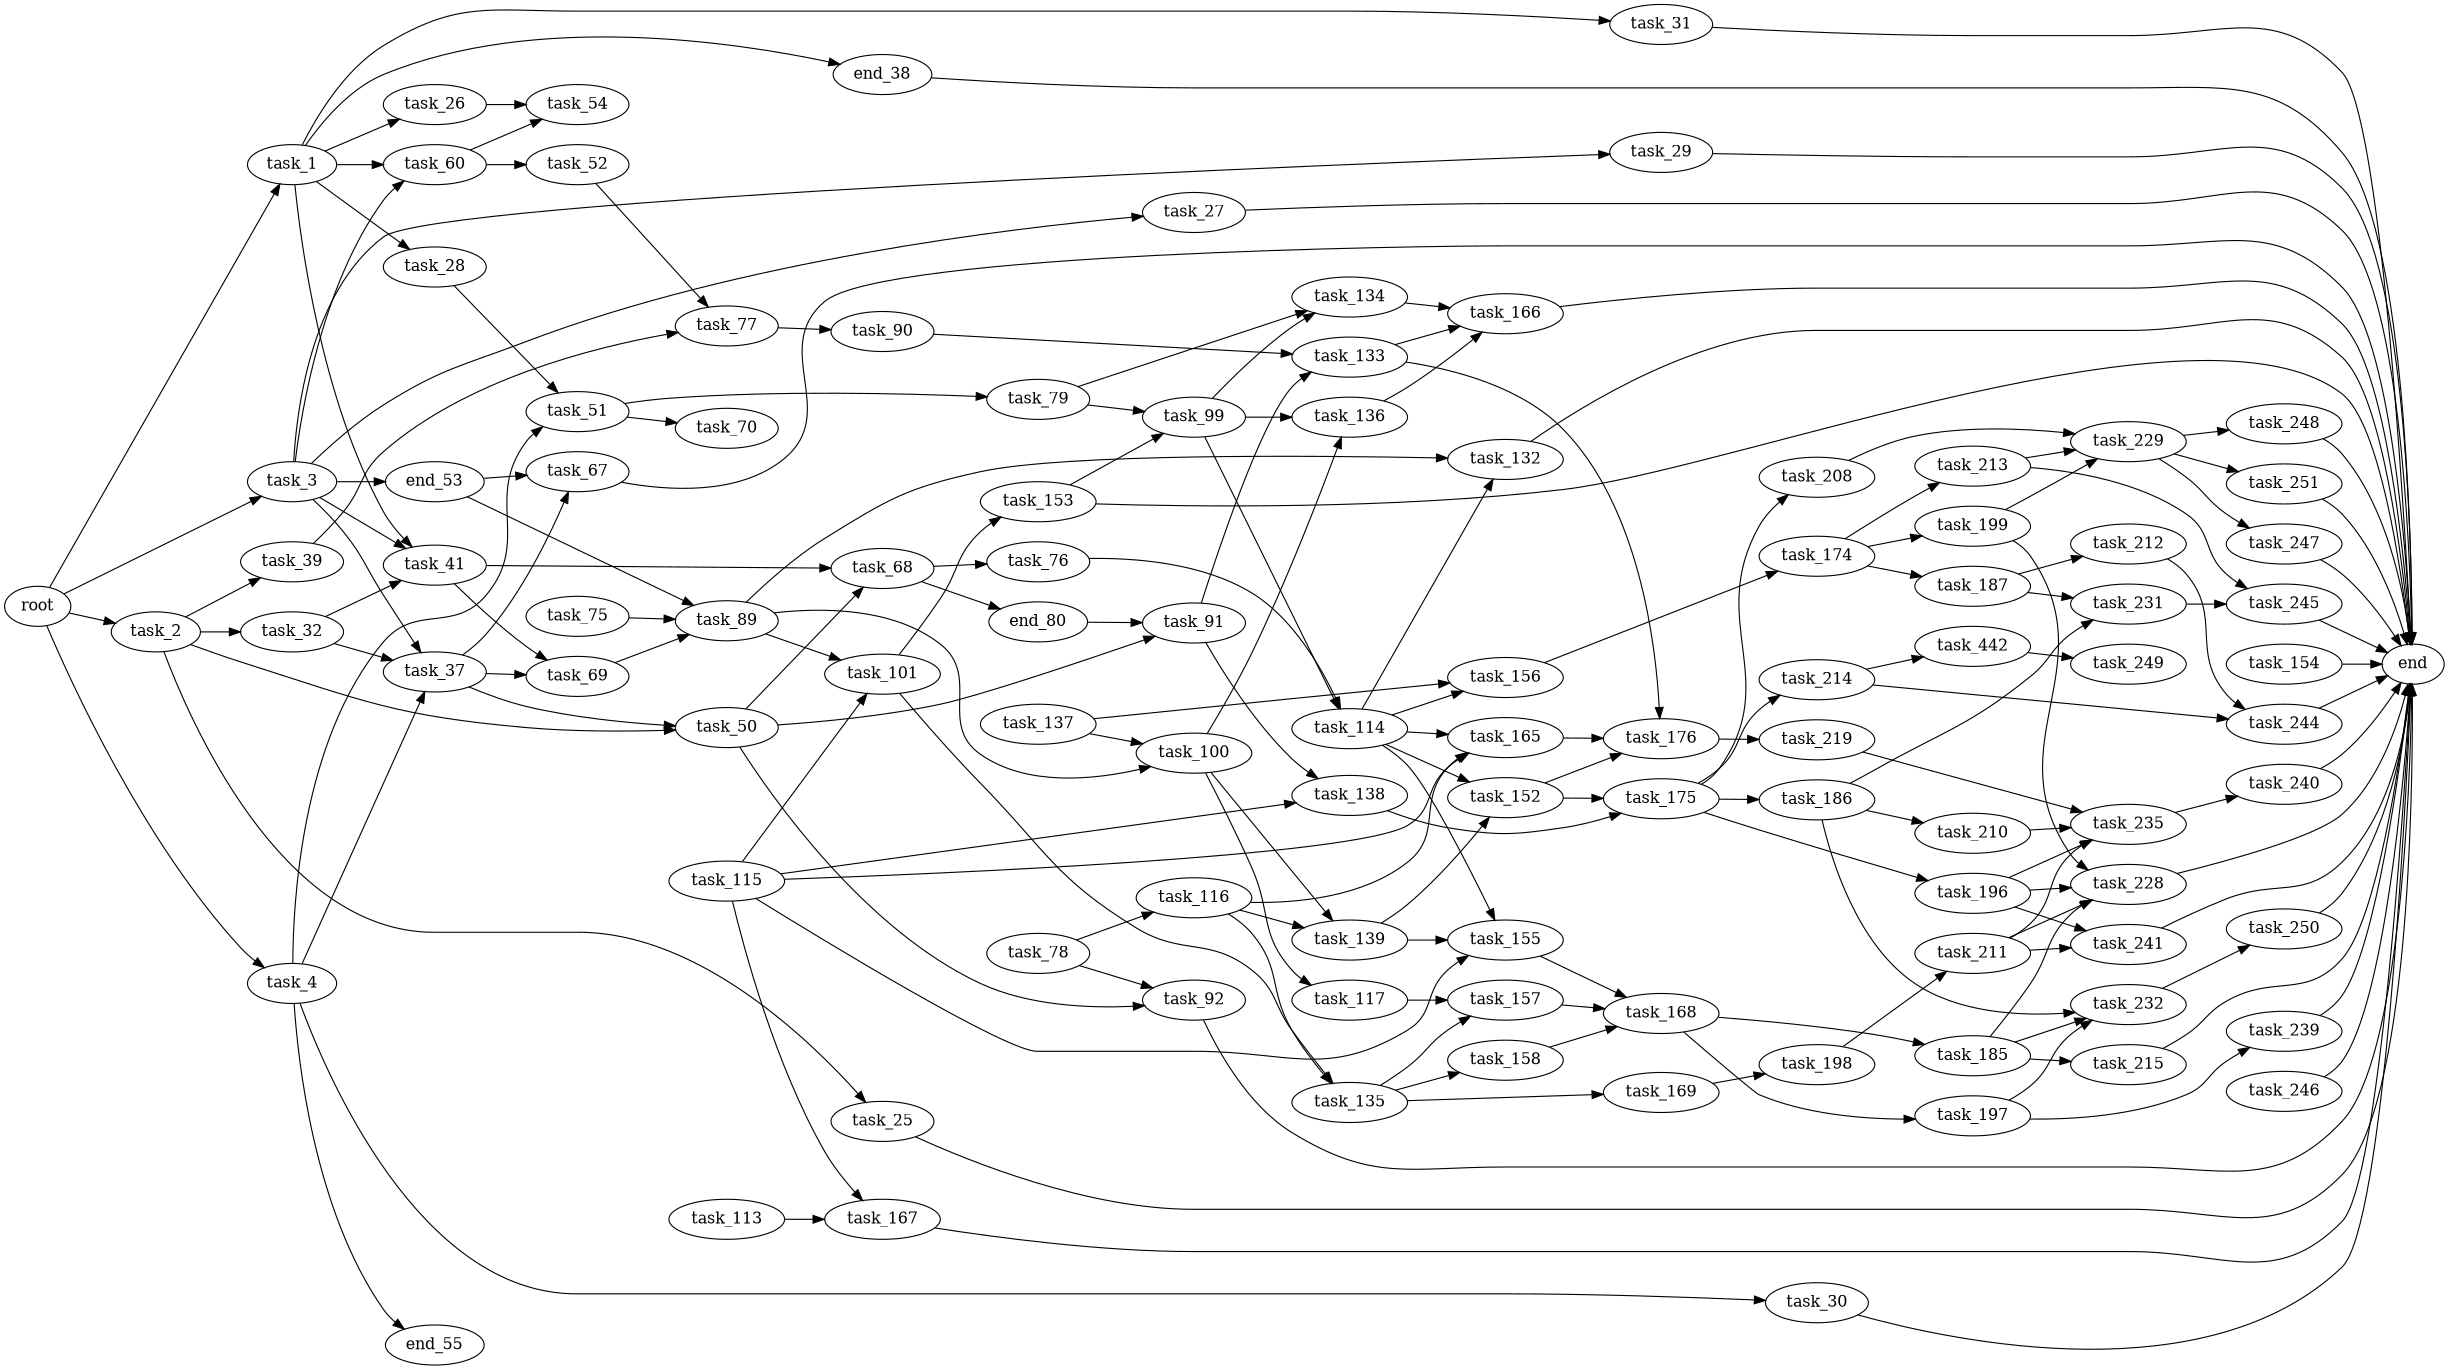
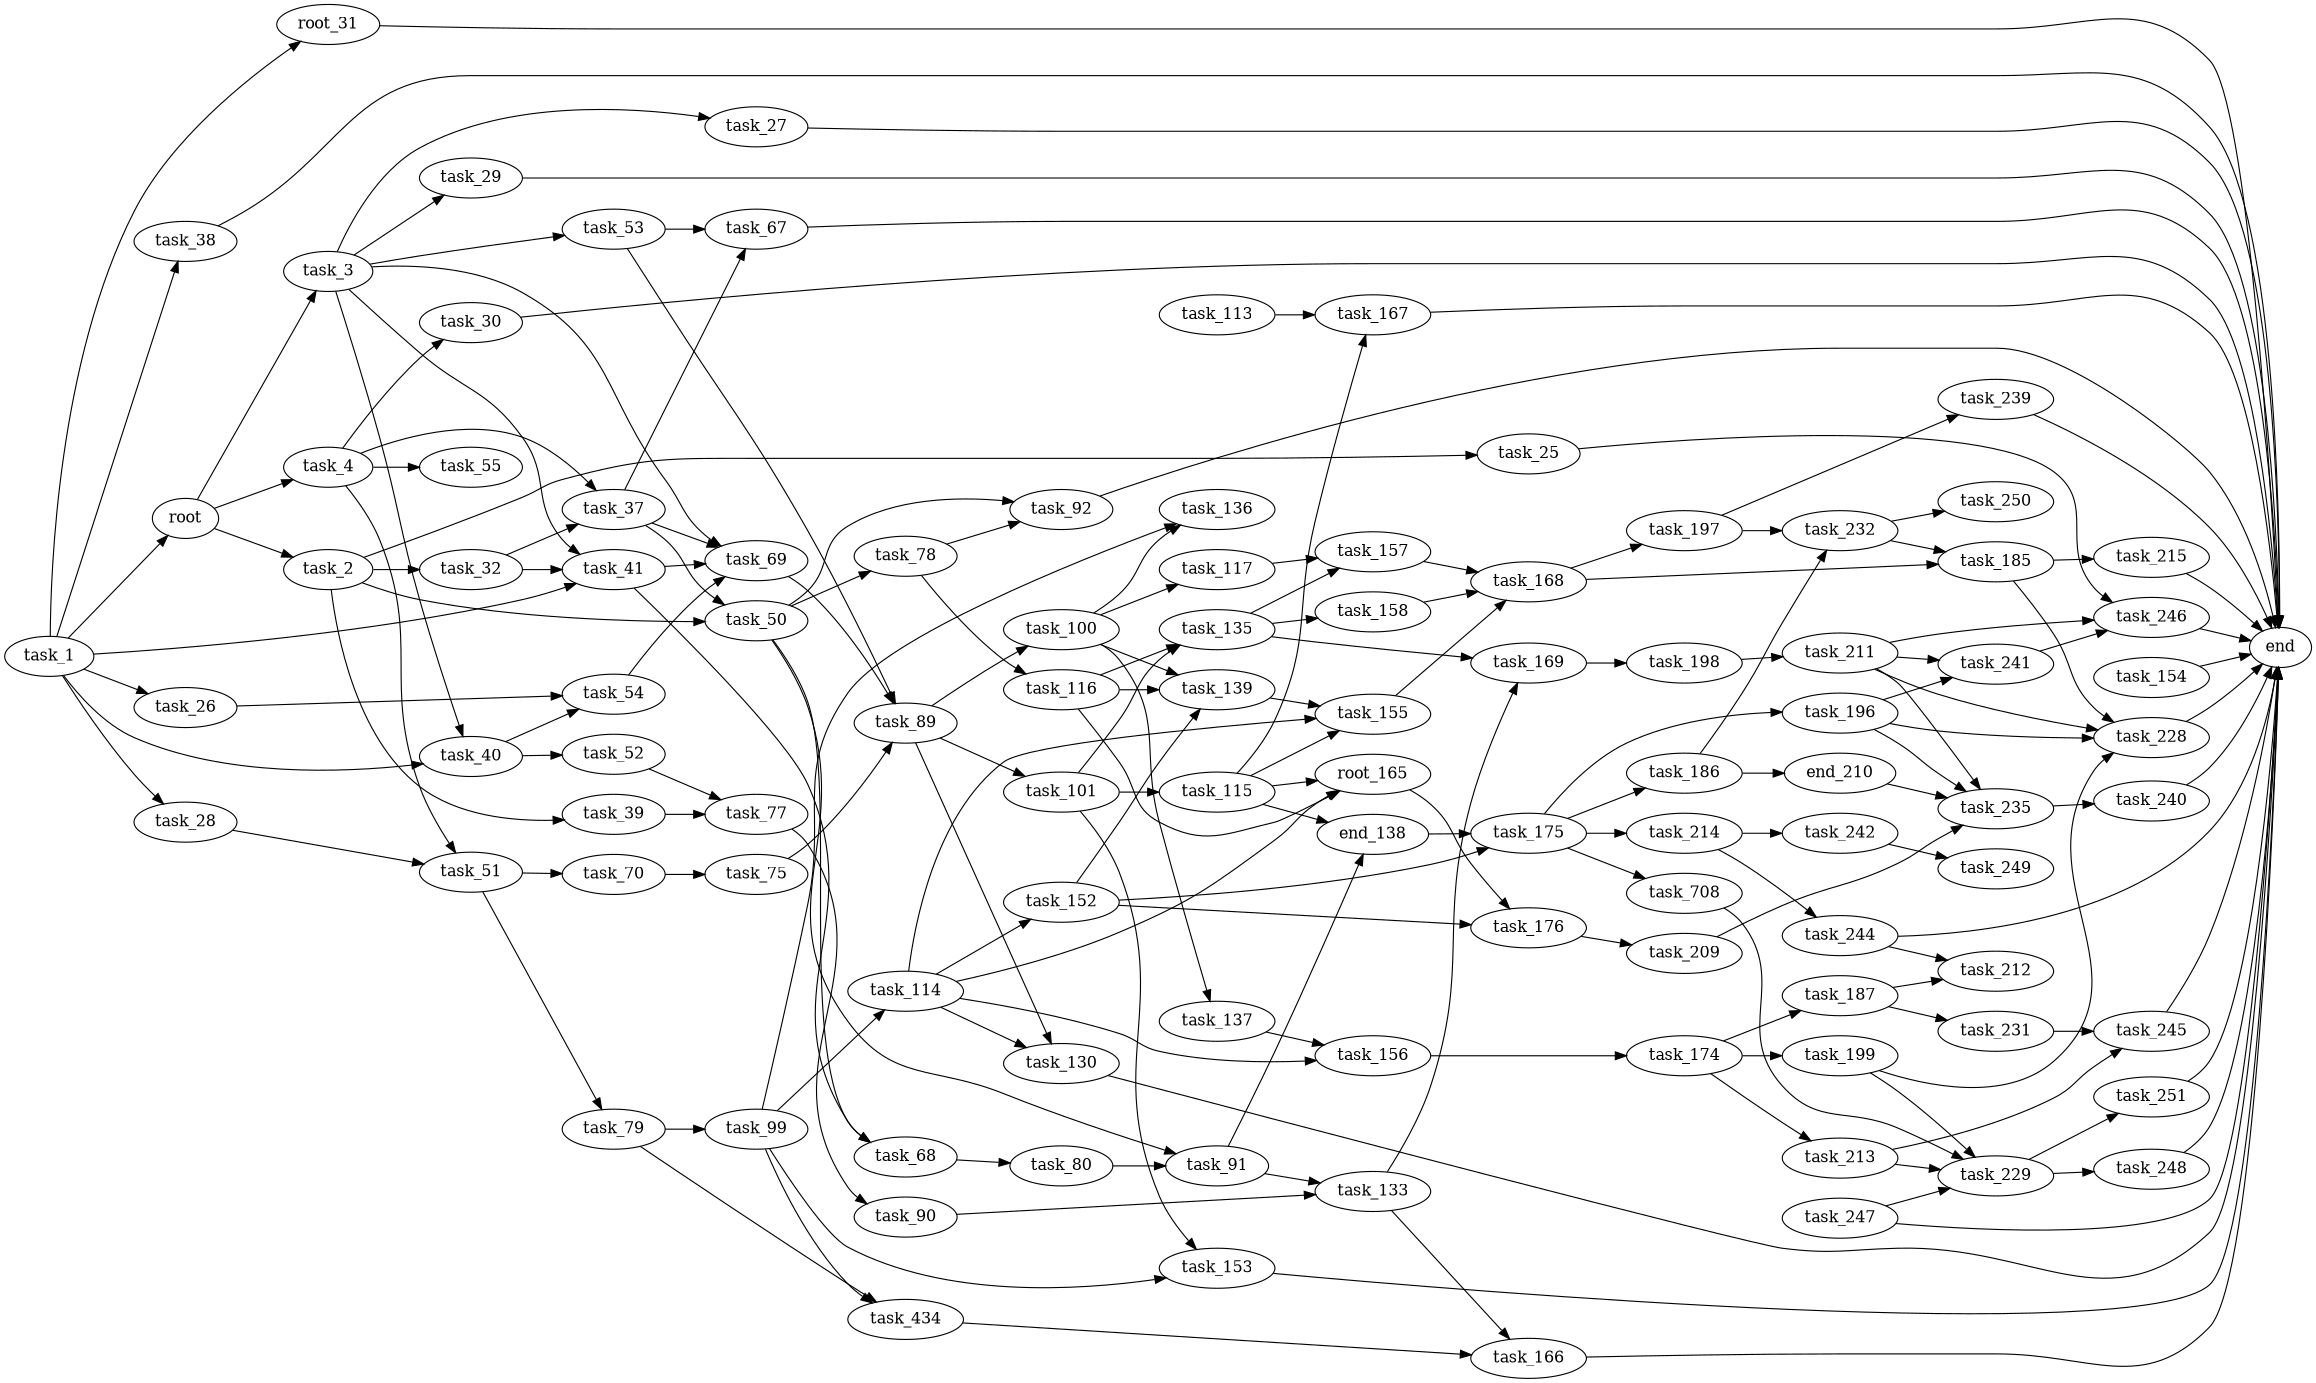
(1661, 24) -> (328, 24)
(882, 75) -> (185, 241)
(435, 165) -> (471, 756)
(1350, 297) -> (906, 1319)
(1427, 374) -> none
(162, 391) -> (114, 591)
(1505, 459) -> (1061, 1064)
(1101, 468) -> (936, 1277)
(1594, 470) -> (1453, 934)
(1817, 477) -> (1684, 893)
(435, 482) -> (614, 229)
(2200, 490) -> (1912, 1199)
(1038, 562) -> none
(368, 569) -> (584, 344)
none -> (826, 591)
(1038, 622) -> (1061, 1166)
(2206, 628) -> (1912, 952)
none -> (1986, 629)
none -> (665, 631)
(1973, 646) -> (1840, 833)
(1975, 716) -> none
(1111, 738) -> (1157, 813)
(1505, 738) -> (1373, 774)
(1817, 740) -> (1684, 953)
(801, 782) -> (1127, 792)
(1350, 795) -> (1373, 834)
(2381, 819) -> none
(1973, 833) -> (1840, 773)
(2337, 866) -> (2069, 642)
none -> (679, 874)
(1435, 879) -> (1131, 804)
(2045, 1032) -> (1913, 545)
(1875, 1209) -> (1888, 437)
(435, 1345) -> (471, 467)
